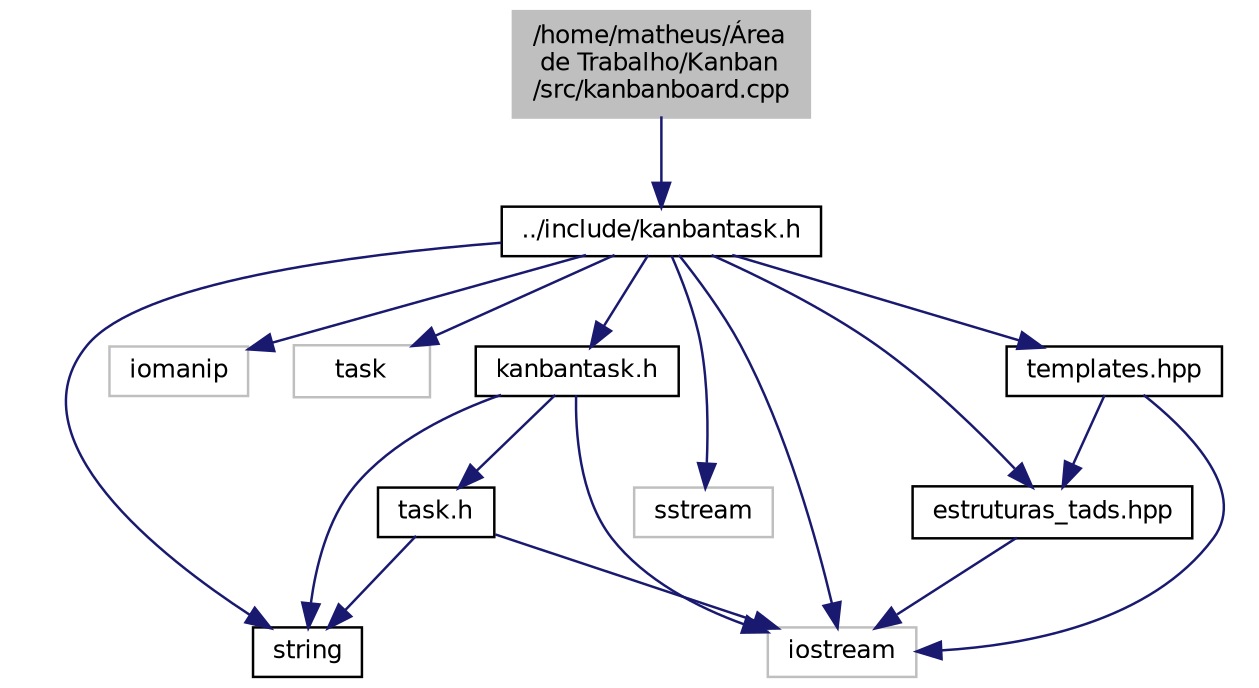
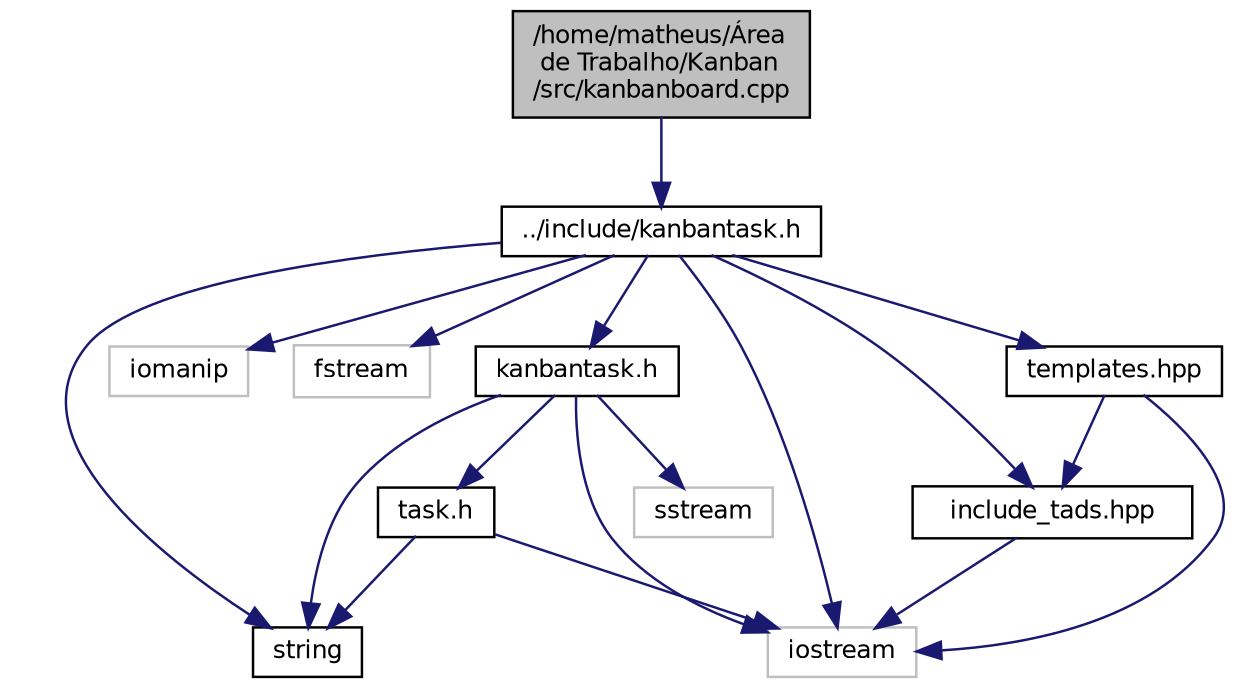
(661, 64) -> (661, 64)
(703, 357) -> (631, 432)
(362, 371) -> (362, 371)
(1052, 512) -> (1052, 512)
